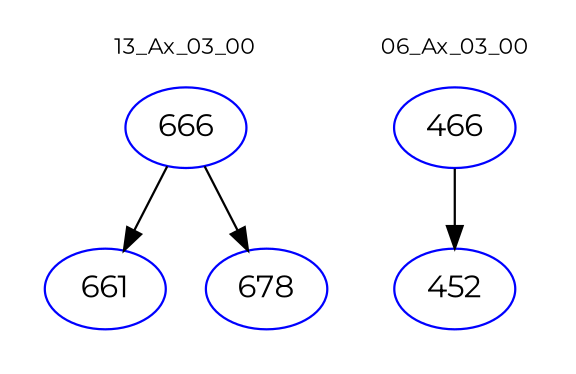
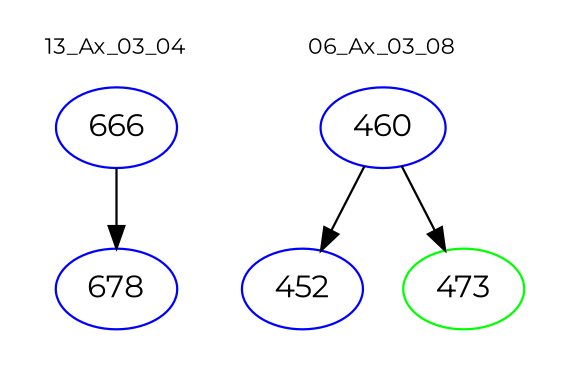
(186, 48) -> (116, 48)
(456, 48) -> (383, 48)
(455, 128) -> (383, 128)
(105, 289) -> none
none -> (464, 289)
